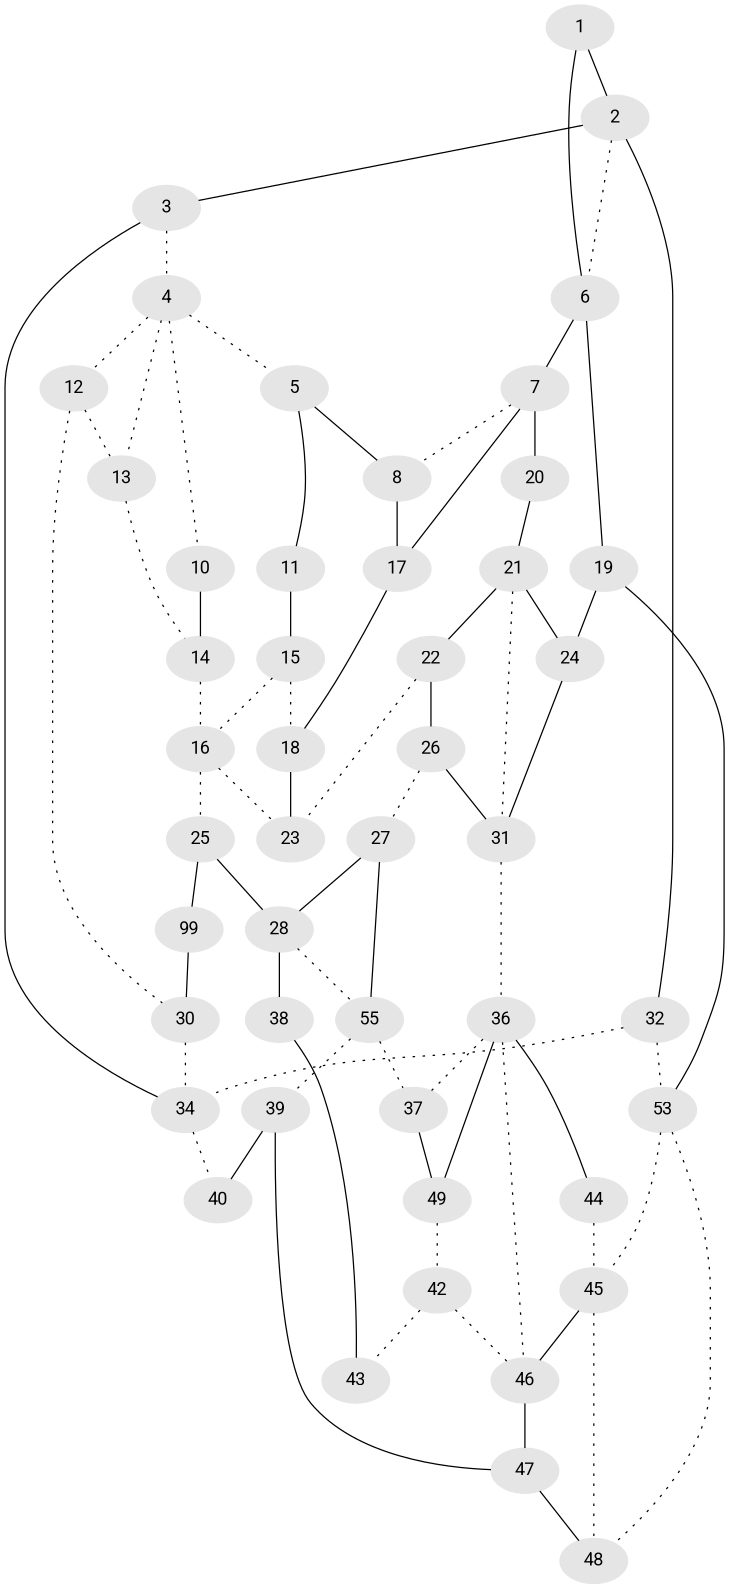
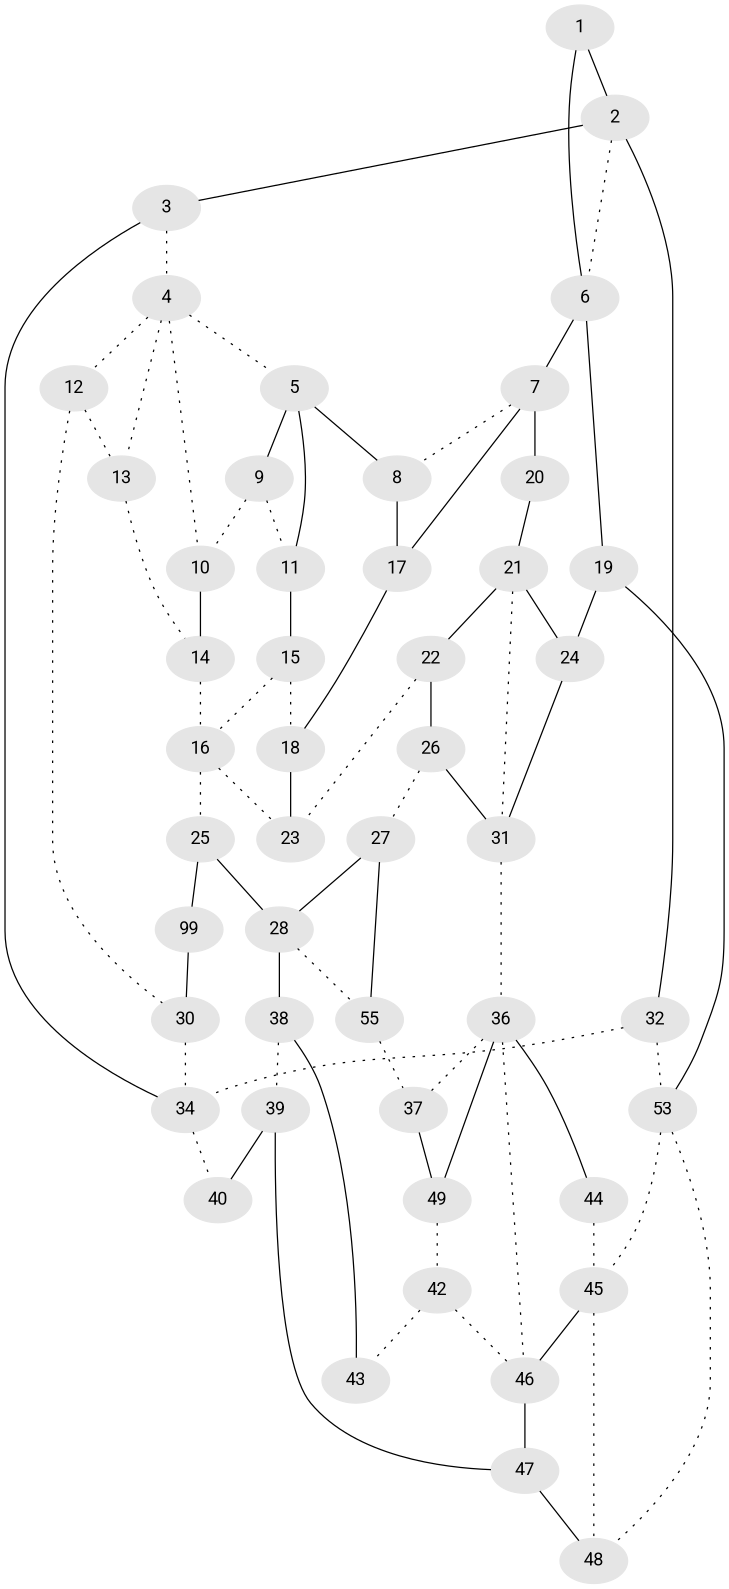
none -> (259, 479)
(332, 1056) -> (277, 1065)
